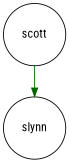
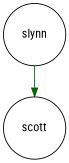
(35, 77) -> (35, 77)
